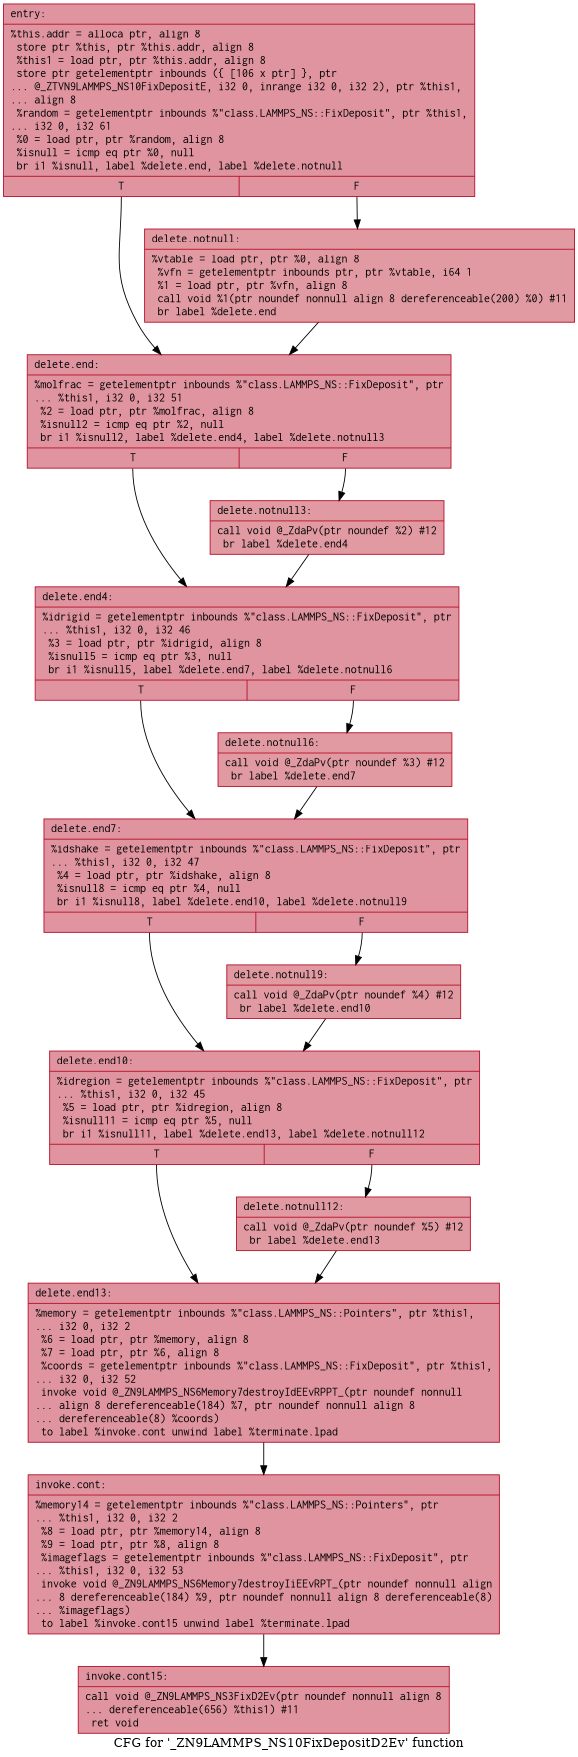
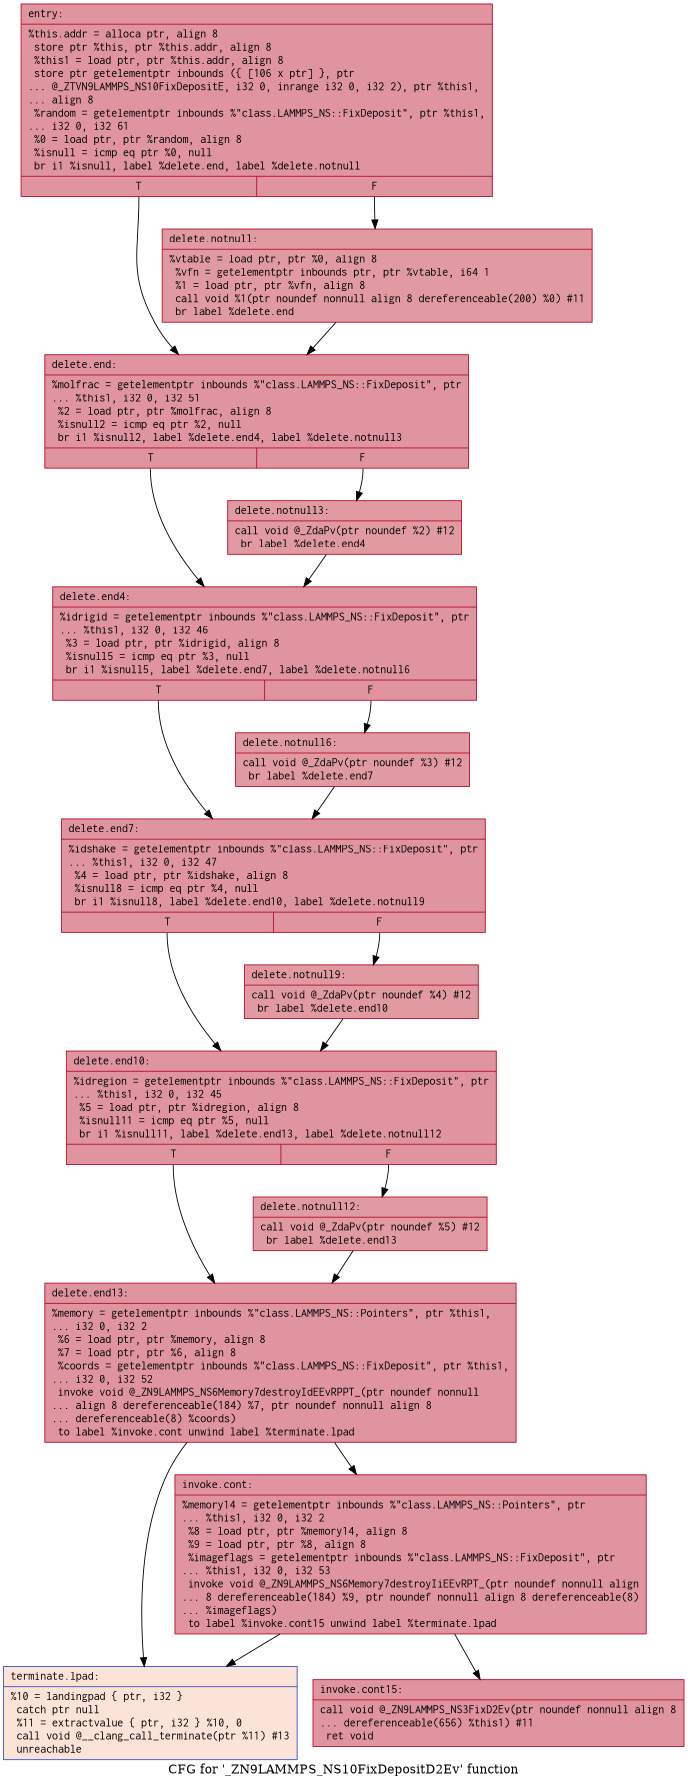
none -> (150, 1713)
